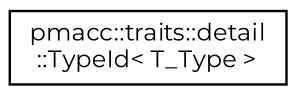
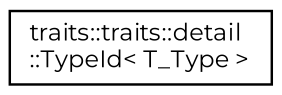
(148, 48) -> (141, 48)
